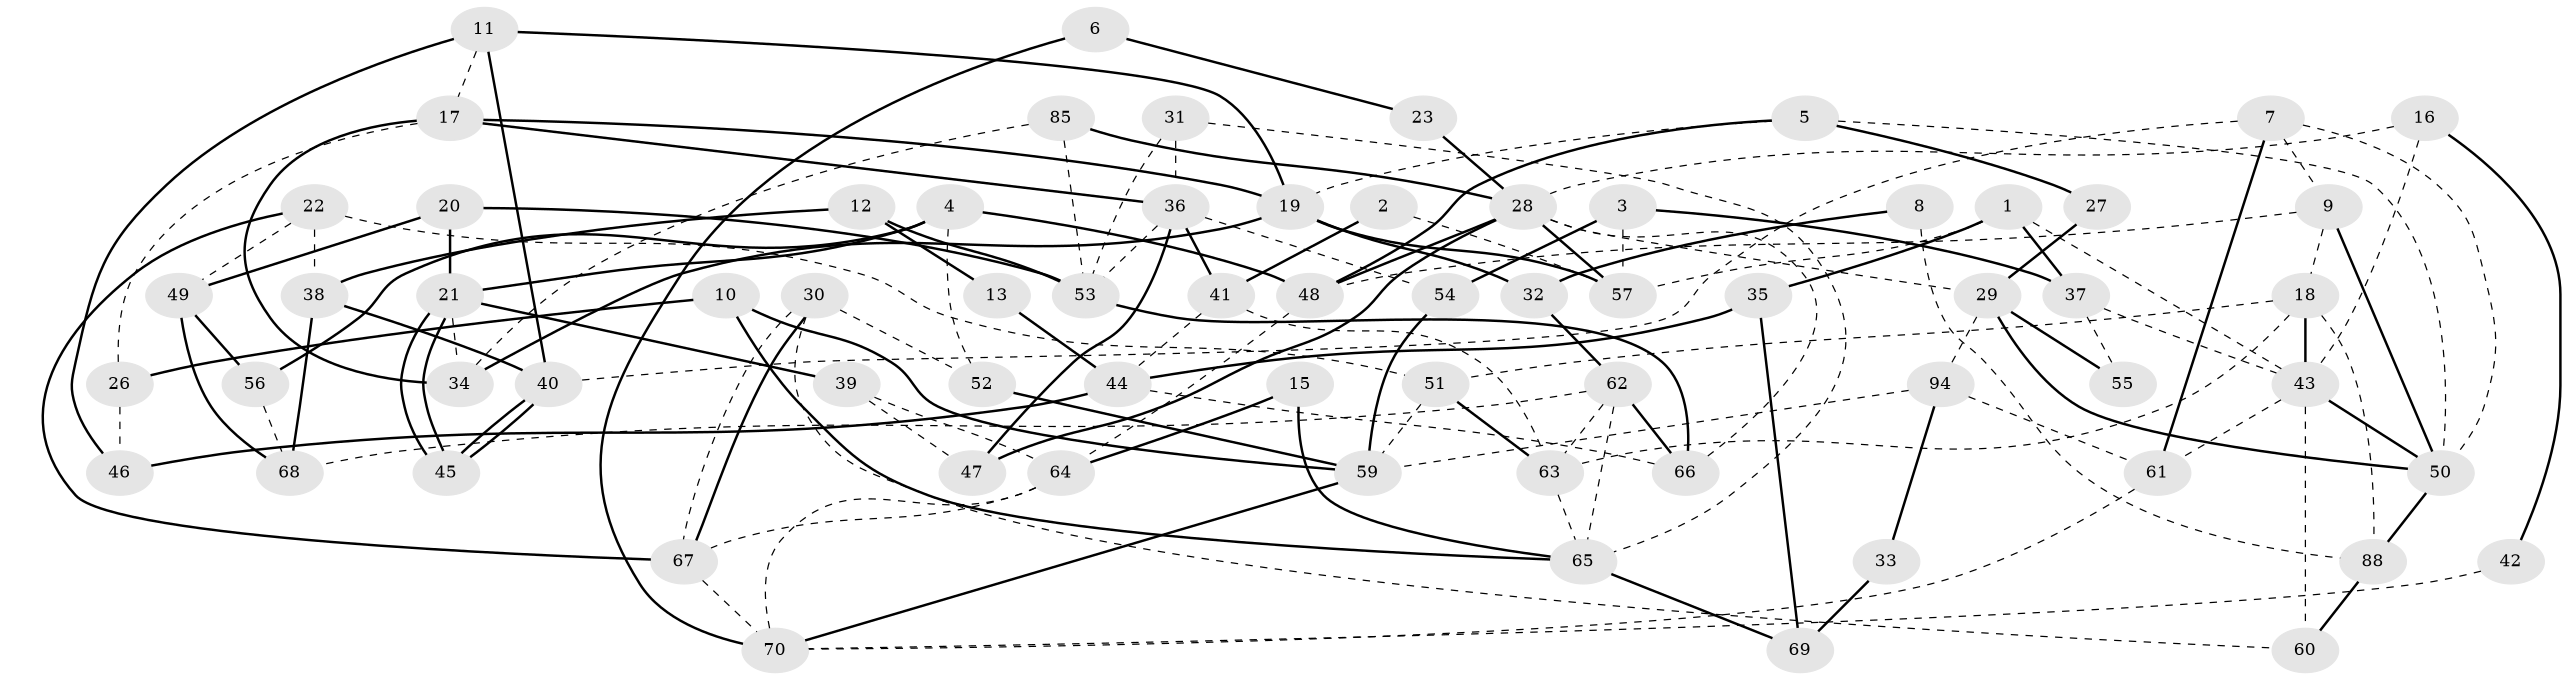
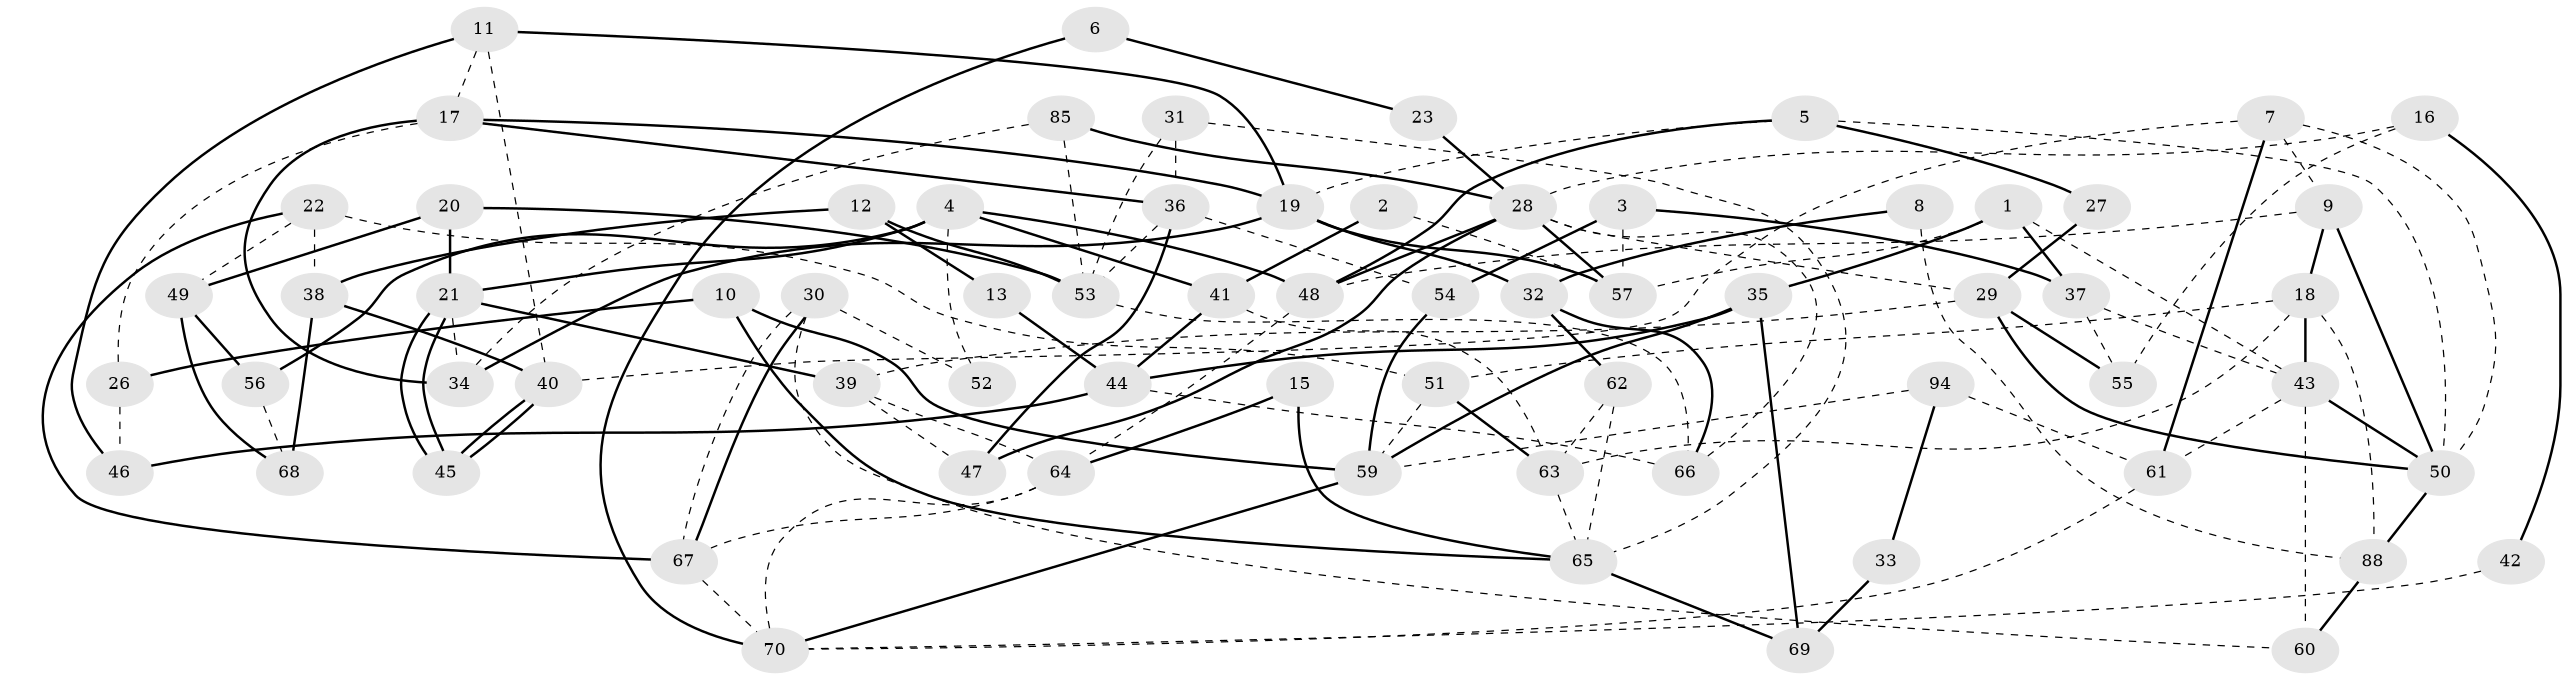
(515, 199) -> (515, 199)
(1195, 244) -> (1091, 253)
(2317, 251) -> (2317, 251)
(2378, 256) -> (2257, 209)
(1440, 320) -> (1440, 320)
(1171, 339) -> (1182, 329)
(1959, 349) -> (1442, 332)
(1646, 421) -> (1681, 341)
(1049, 426) -> none
(1199, 435) -> (1547, 374)
